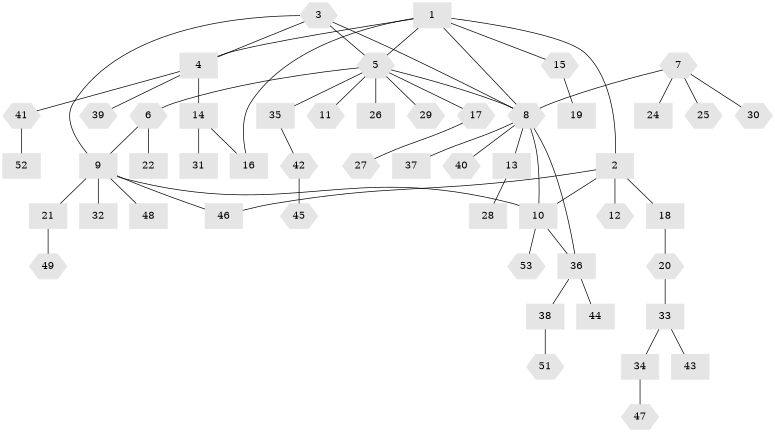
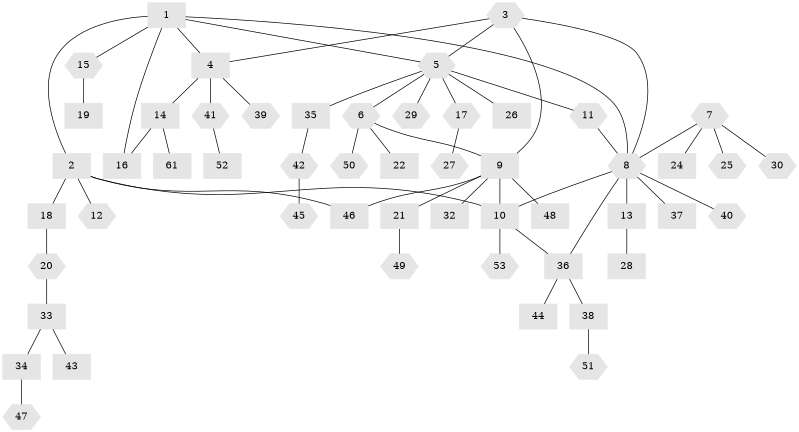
(453, 87) -> (608, 141)
(199, 166) -> (172, 166)
none -> (349, 166)
